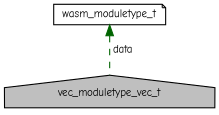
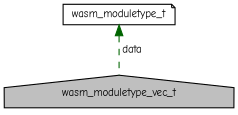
(110, 93) -> (119, 93)
